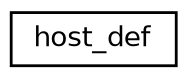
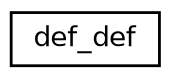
(94, 39) -> (85, 39)
